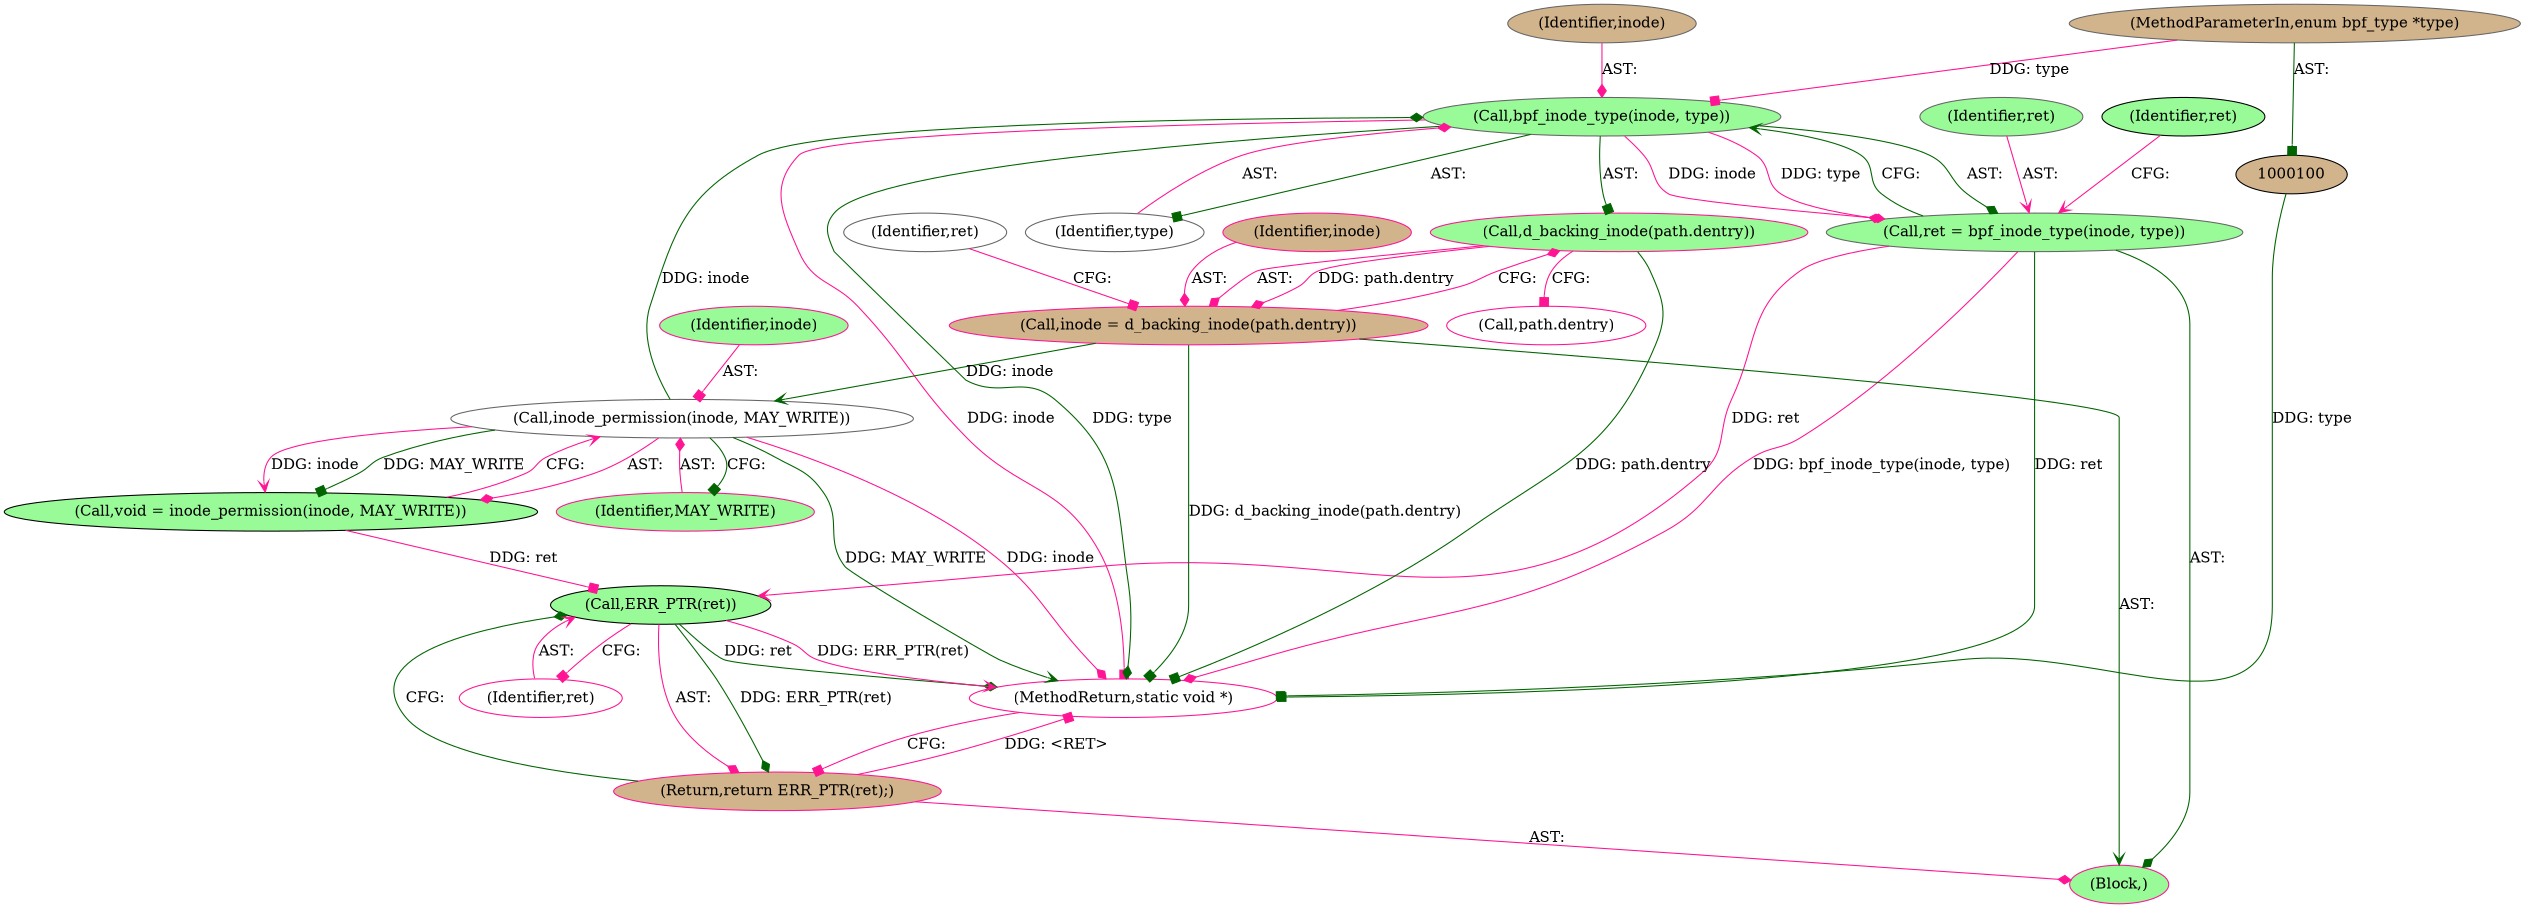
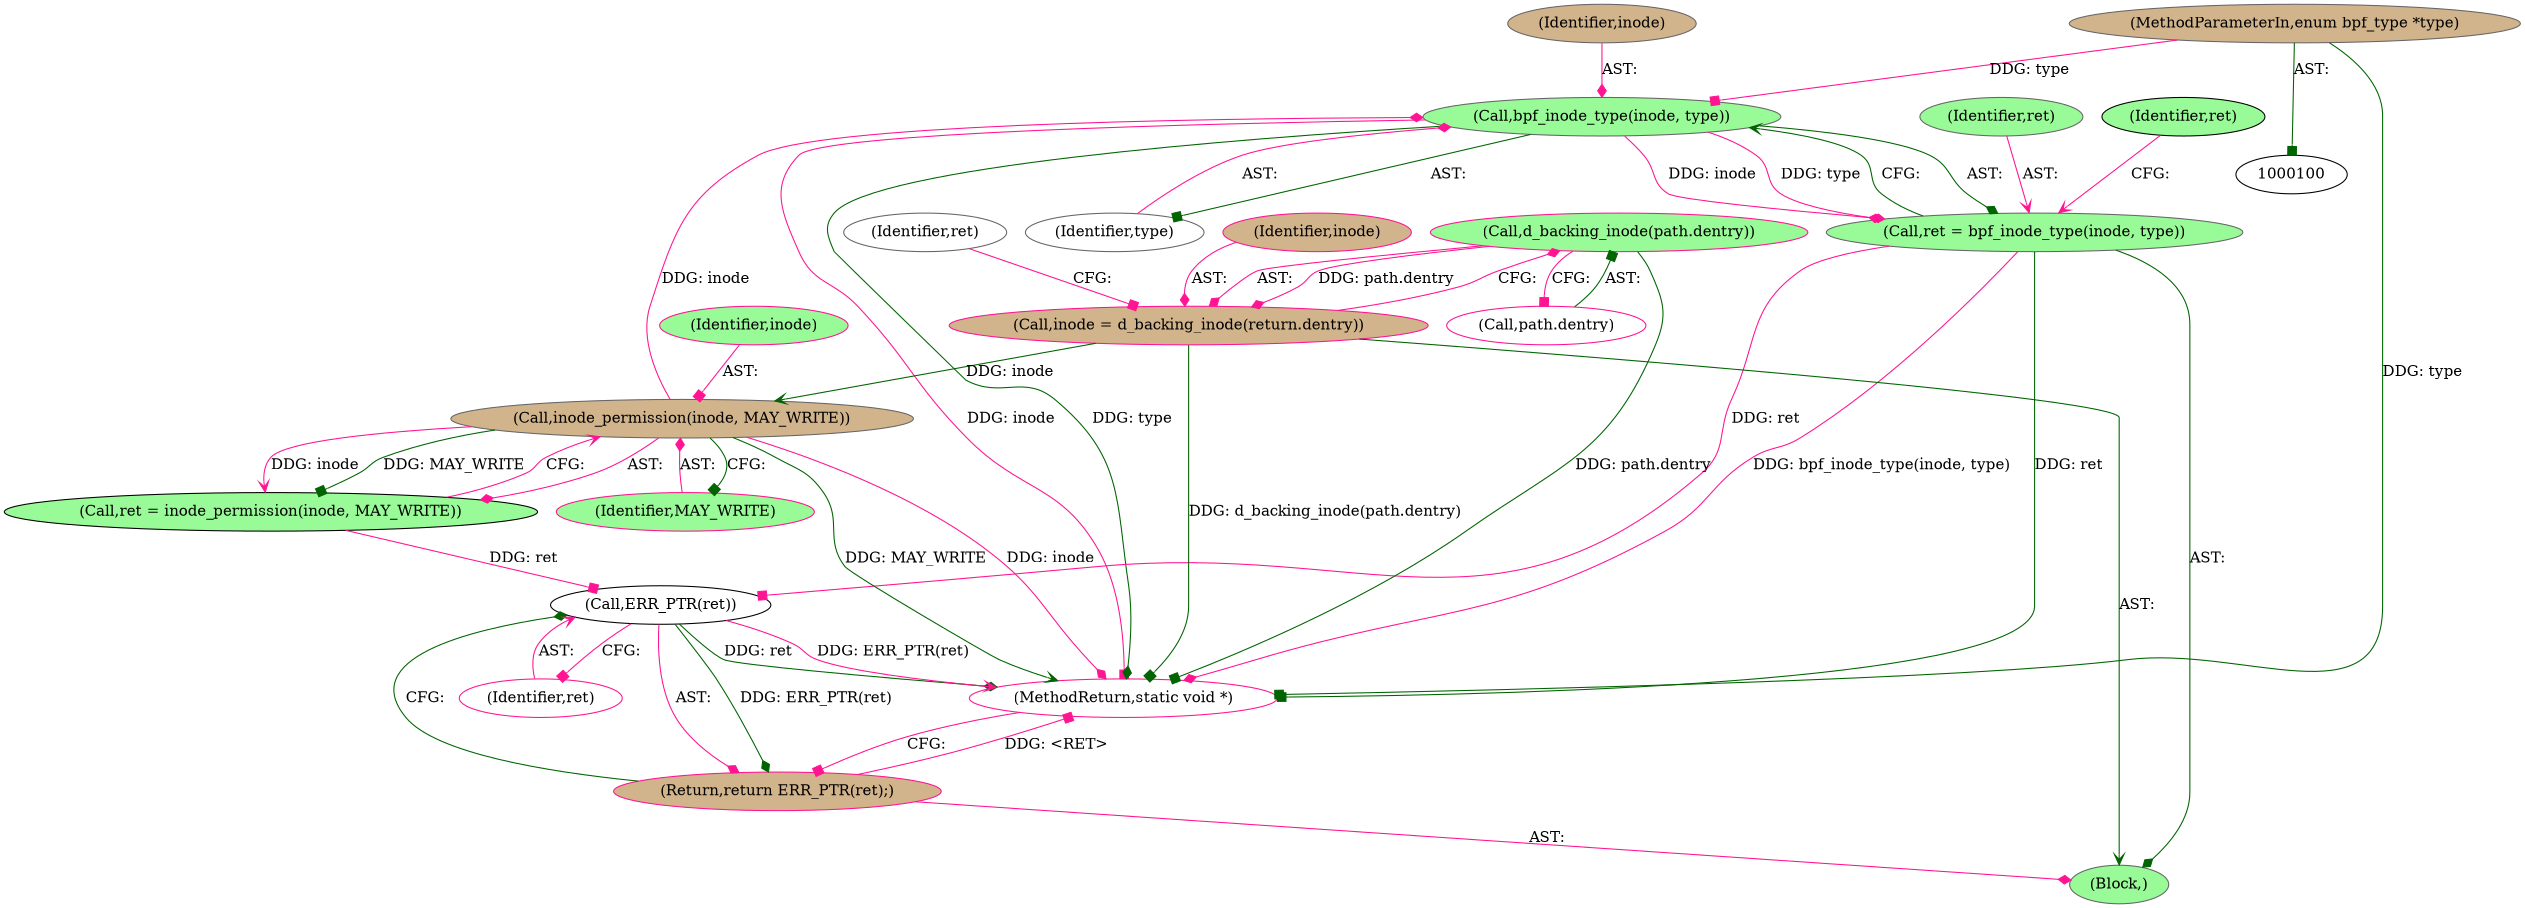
(844, 138) -> (844, 138)
(1600, 170) -> (1595, 287)
(2292, 175) -> (2292, 175)
(1189, 326) -> (1189, 326)
(682, 419) -> (682, 419)
(271, 512) -> (271, 512)
(1409, 576) -> (1409, 576)
(661, 605) -> (661, 605)
(2010, 659) -> (2146, 659)
(2119, 885) -> (2119, 885)
